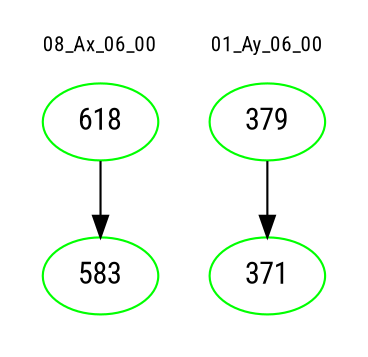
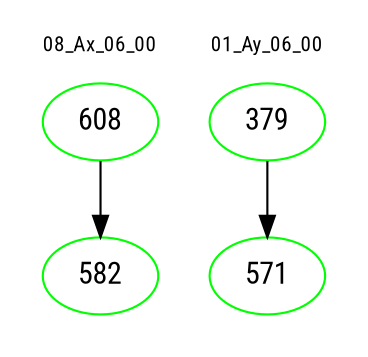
(101, 122) -> (101, 122)
(101, 276) -> (101, 276)
(267, 276) -> (267, 276)
